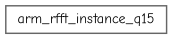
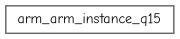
(86, 20) -> (90, 20)
